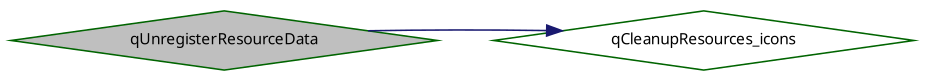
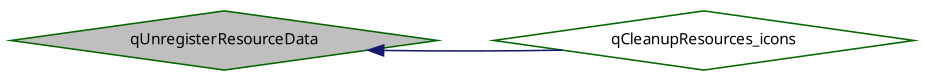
(457, 30) -> (473, 51)
